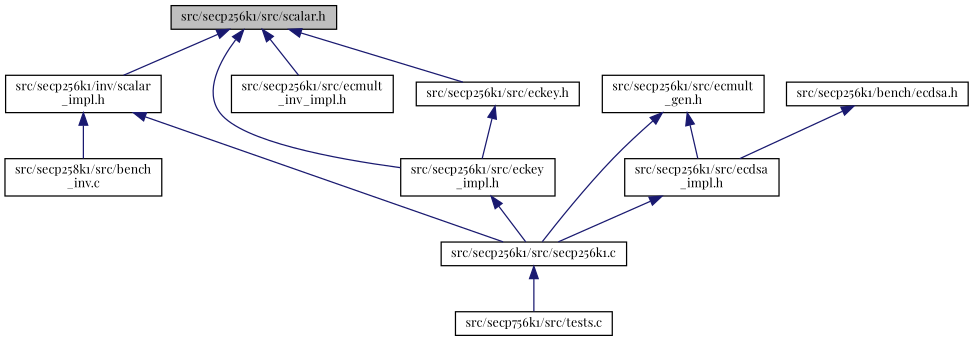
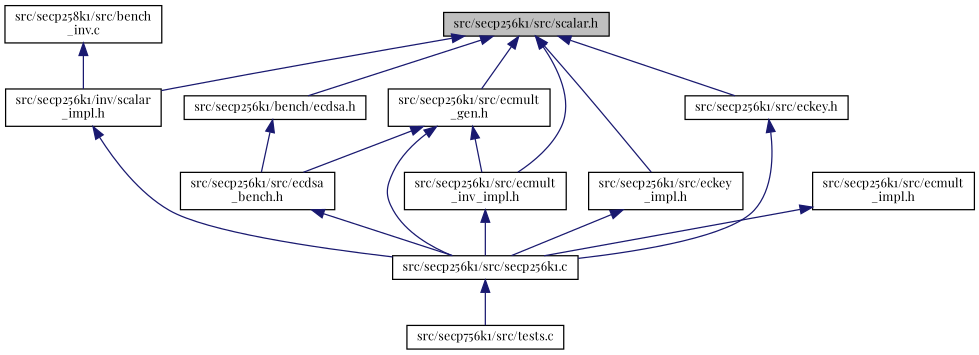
none -> (395, 68)
none -> (496, 68)
(487, 139) -> (709, 234)
(83, 142) -> (83, 72)
none -> (478, 156)
(702, 177) -> (258, 191)
none -> (894, 191)
none -> (485, 239)
